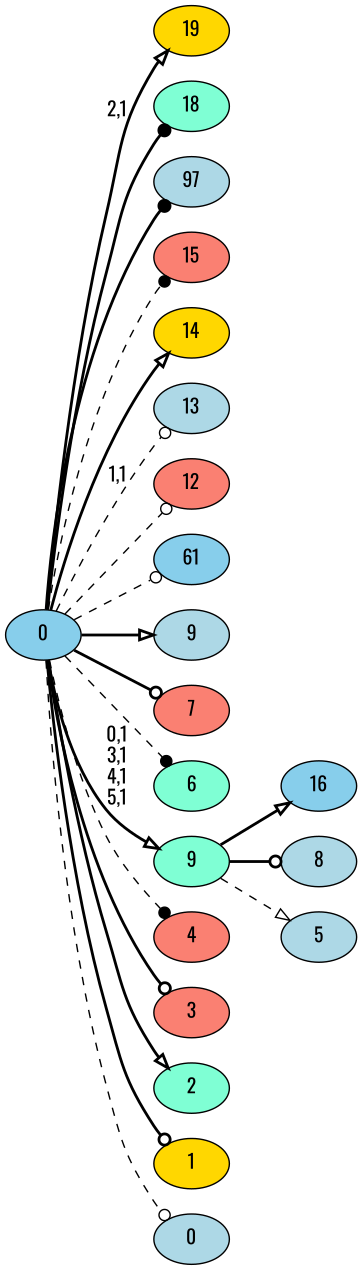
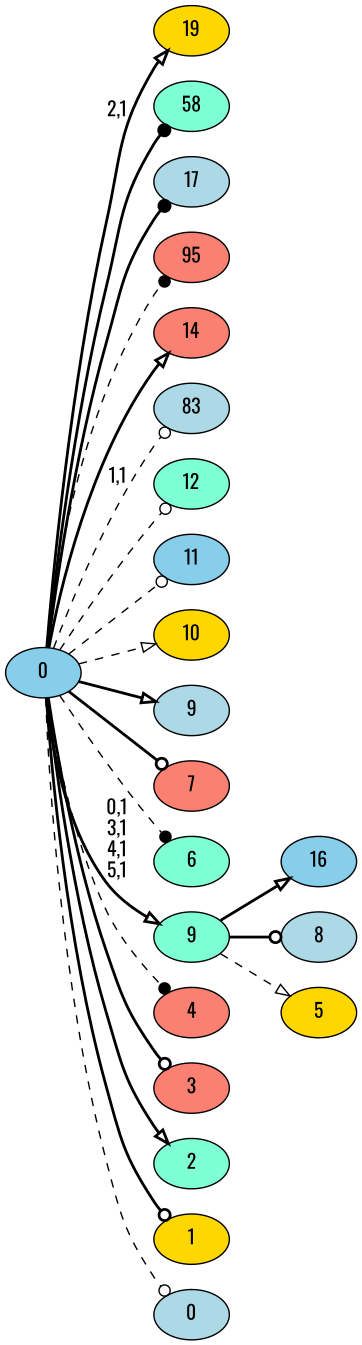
(192, 106) -> (192, 106)
(192, 182) -> (192, 182)
(192, 257) -> (192, 257)
(192, 333) -> (192, 333)
(192, 408) -> (192, 408)
(192, 484) -> (192, 484)
(192, 559) -> (192, 559)
none -> (192, 635)
(319, 937) -> (319, 1013)
